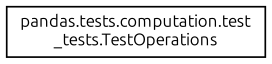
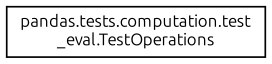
(136, 32) -> (136, 32)
